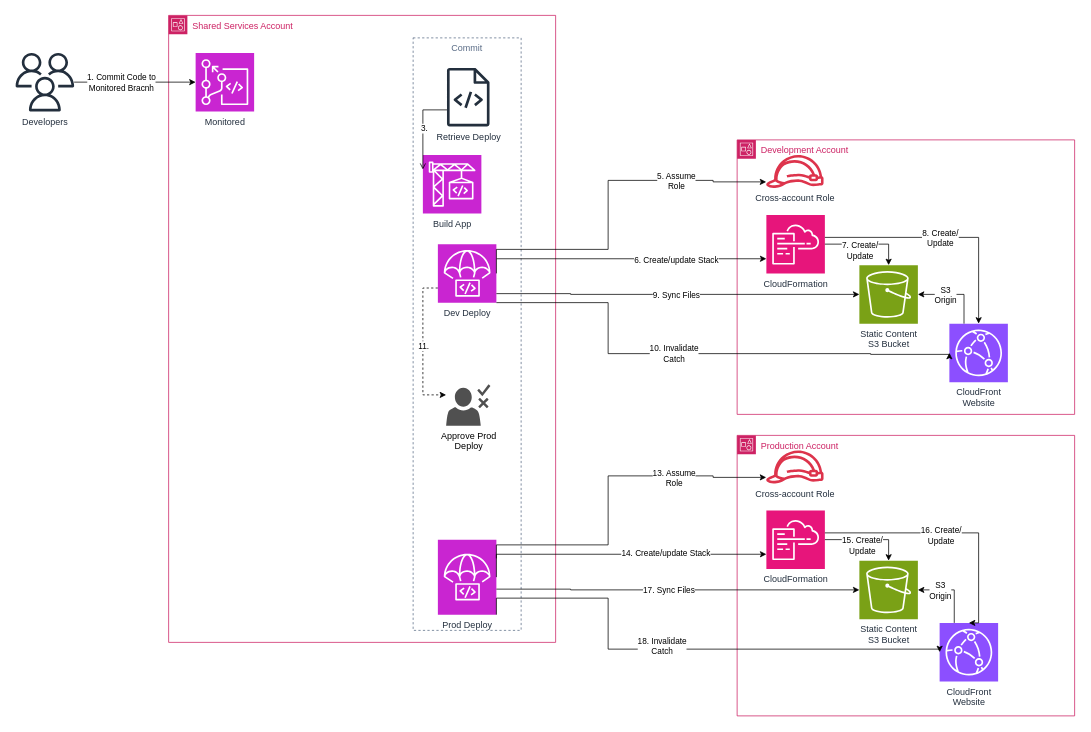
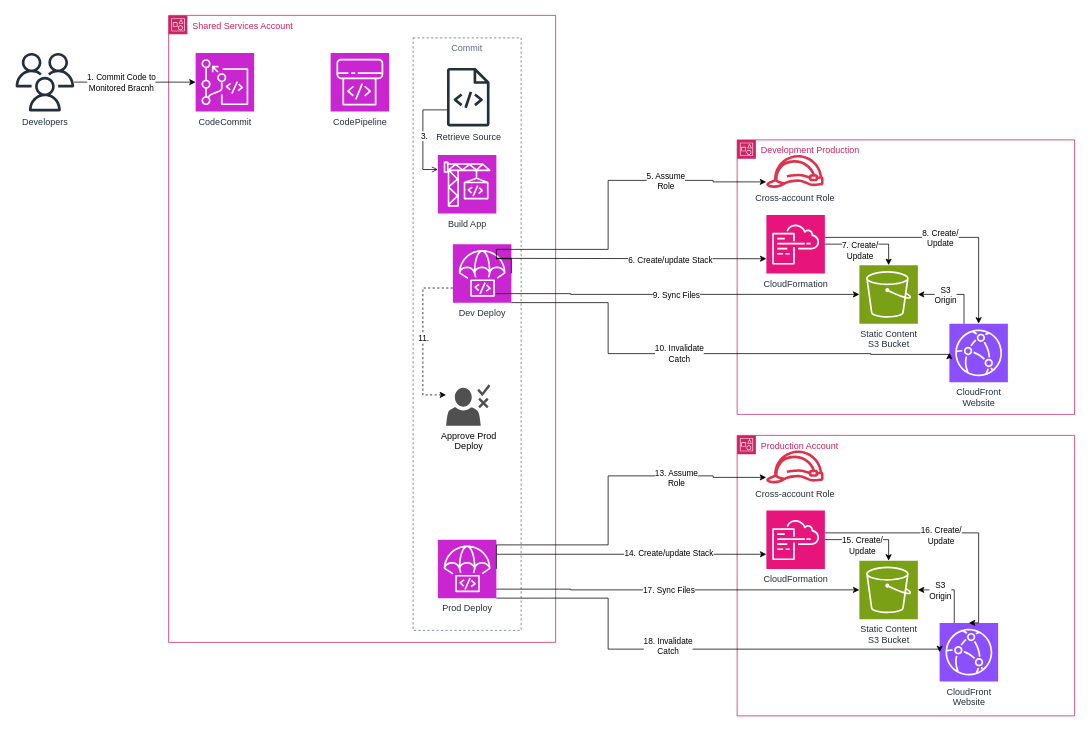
none -> (360, 82)
(225, 122) -> (225, 122)
(469, 137) -> (469, 137)
(806, 151) -> (813, 151)
(452, 184) -> (467, 184)
(467, 273) -> (482, 273)
(467, 577) -> (467, 569)
